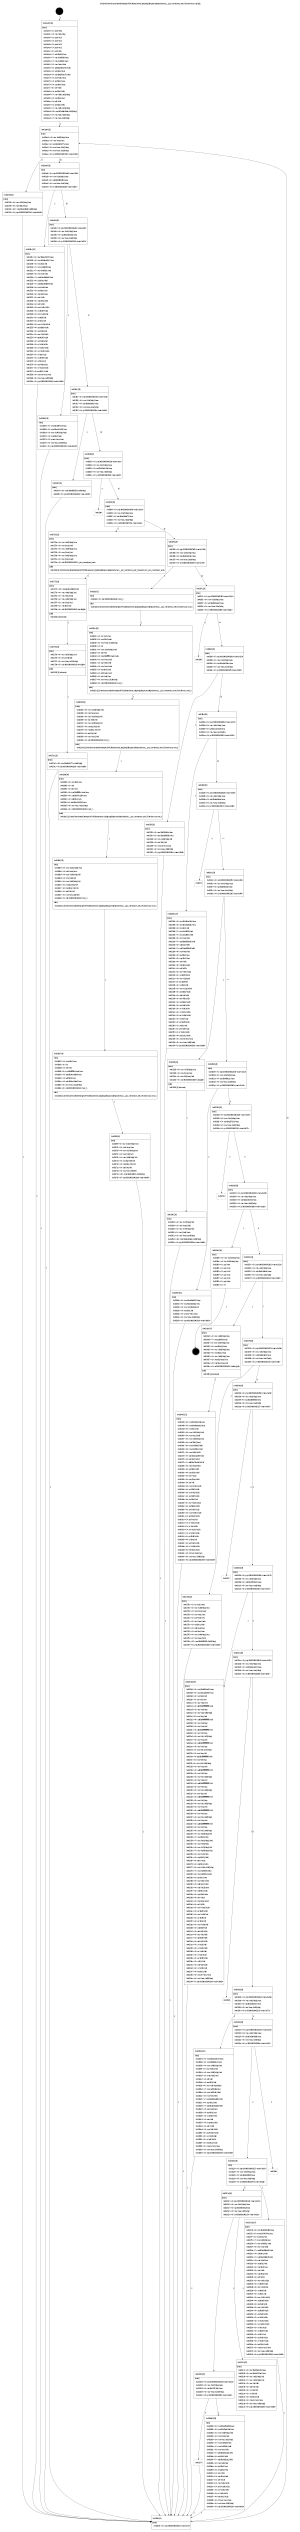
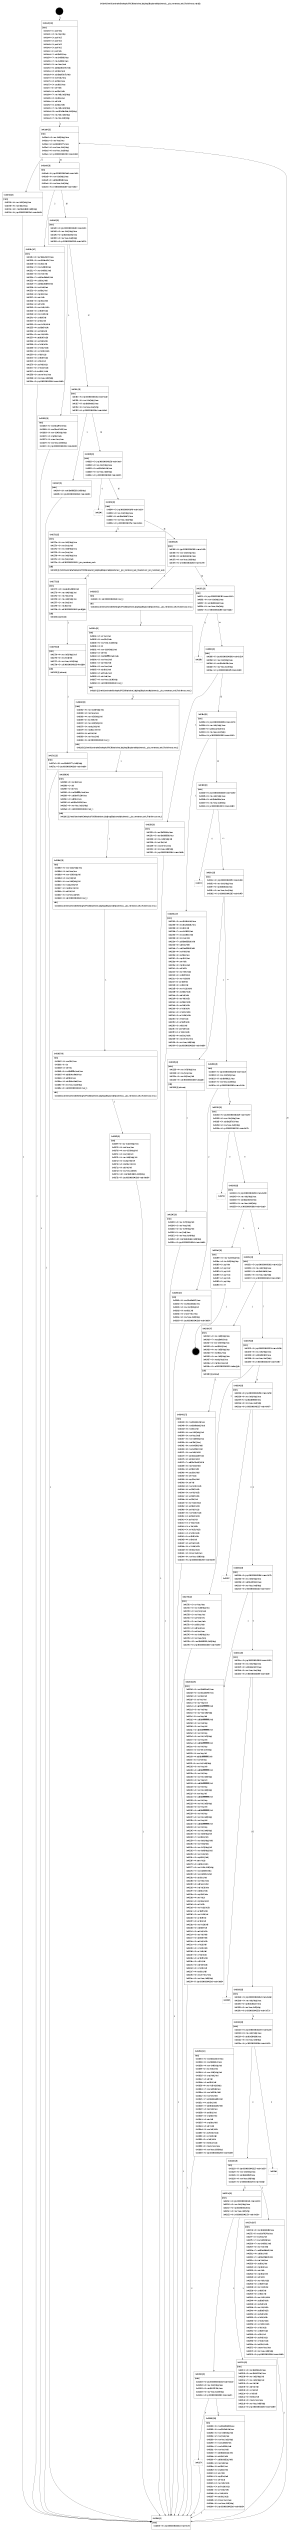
(226, 2030) -> none
